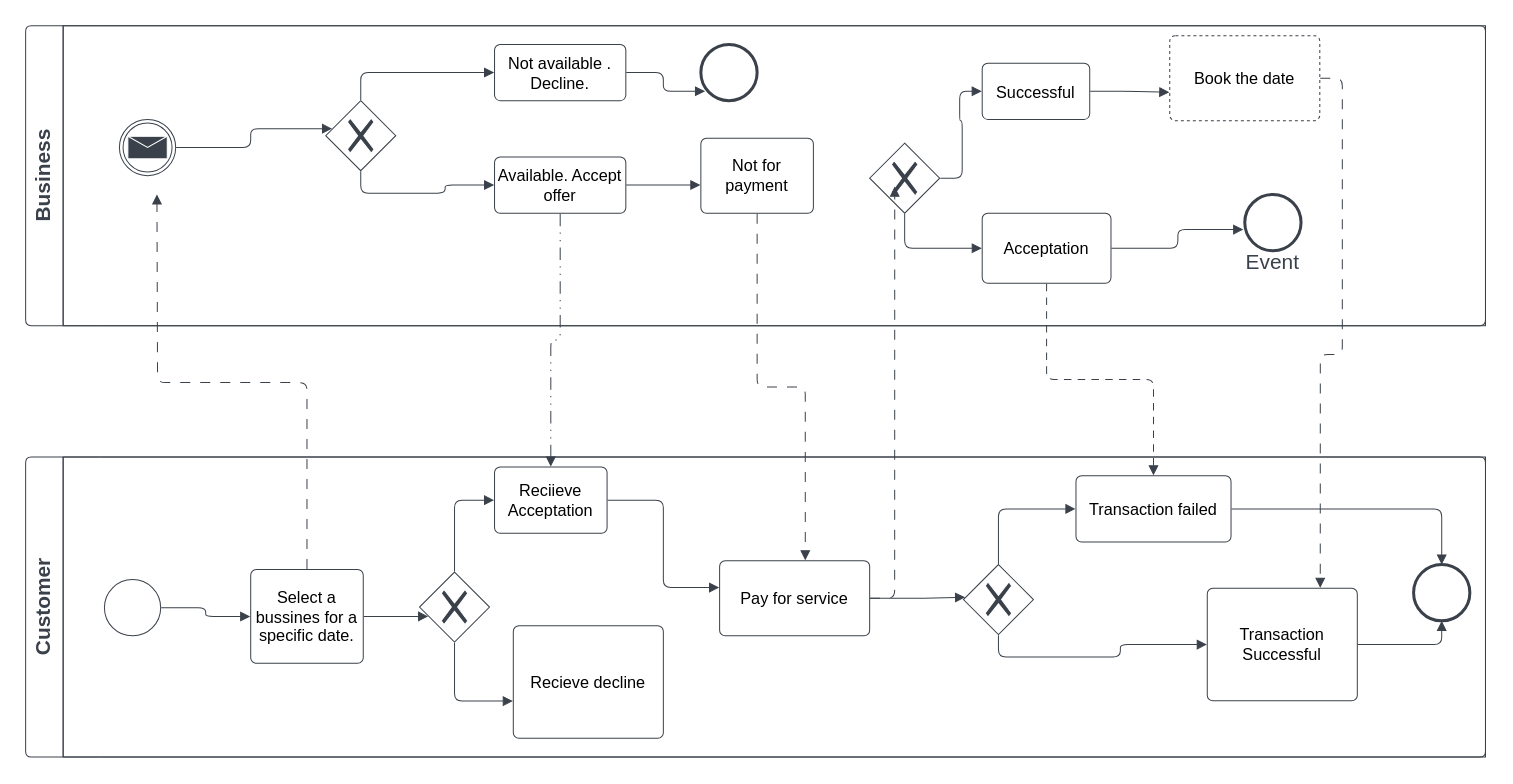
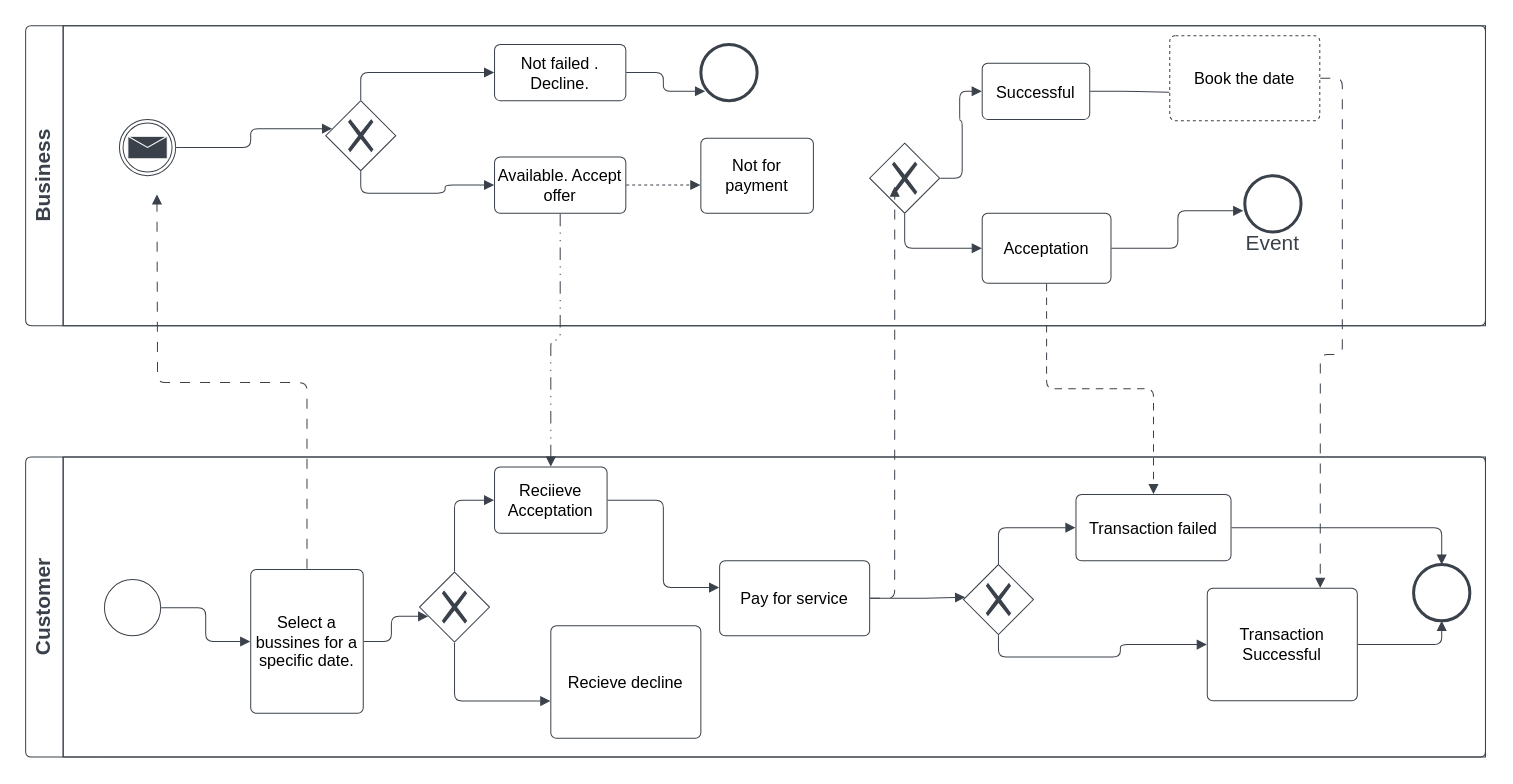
(560, 73) -> (560, 73)
(1158, 92) -> (1162, 92)
(658, 185) -> (658, 185)
(1273, 223) -> (1273, 204)
(805, 470) -> none
(1153, 509) -> (1153, 528)
(307, 616) -> (307, 641)
(588, 682) -> (626, 682)
